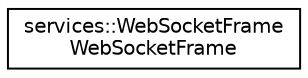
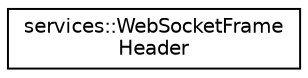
(154, 39) -> (154, 39)
